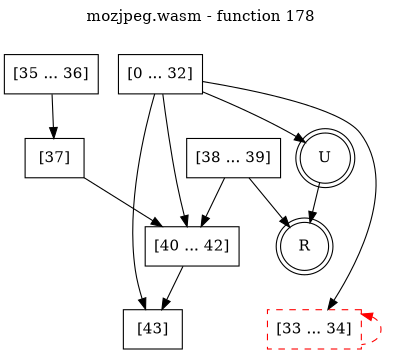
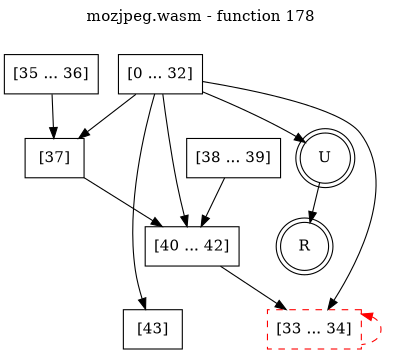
none -> (112, 113)
(266, 198) -> none
(175, 283) -> (249, 285)
